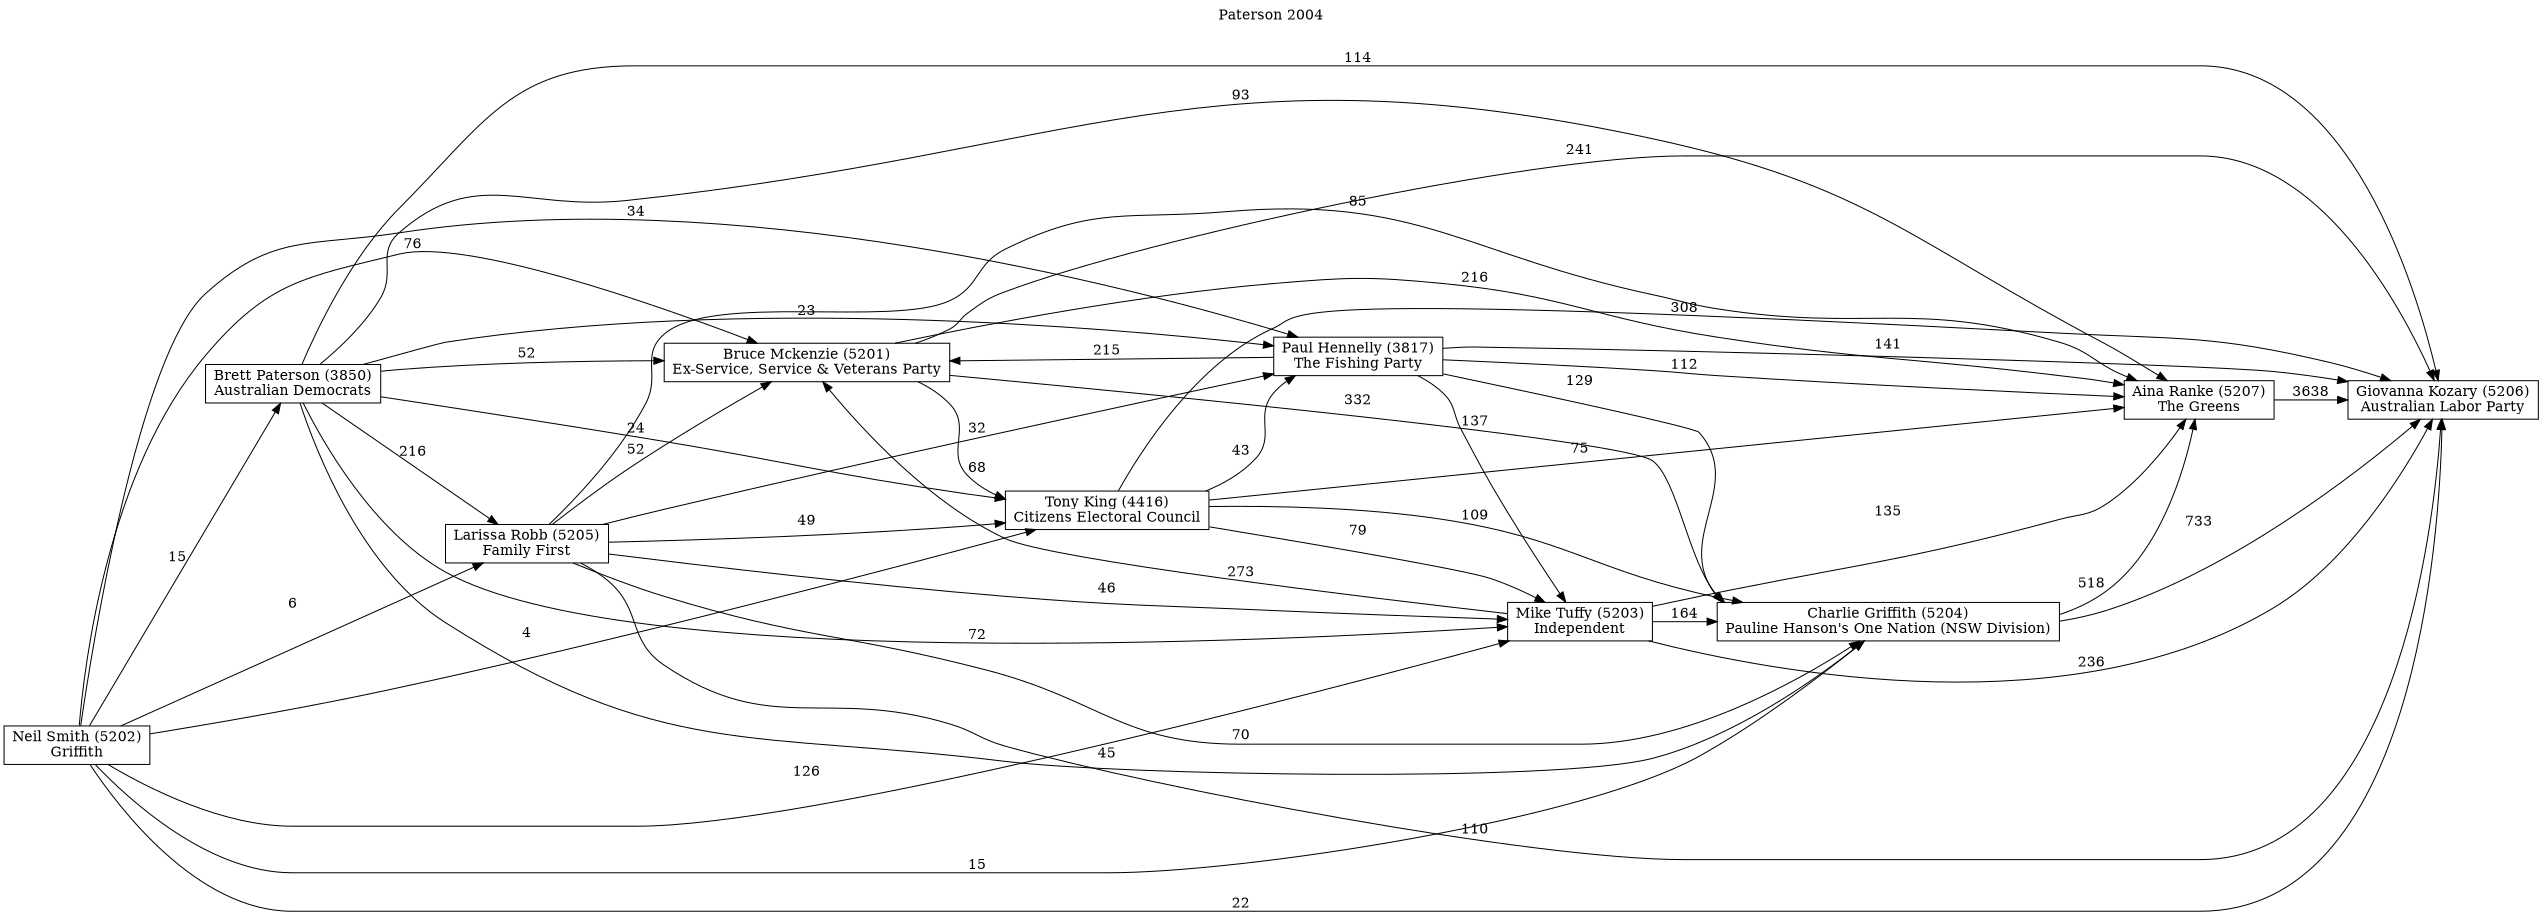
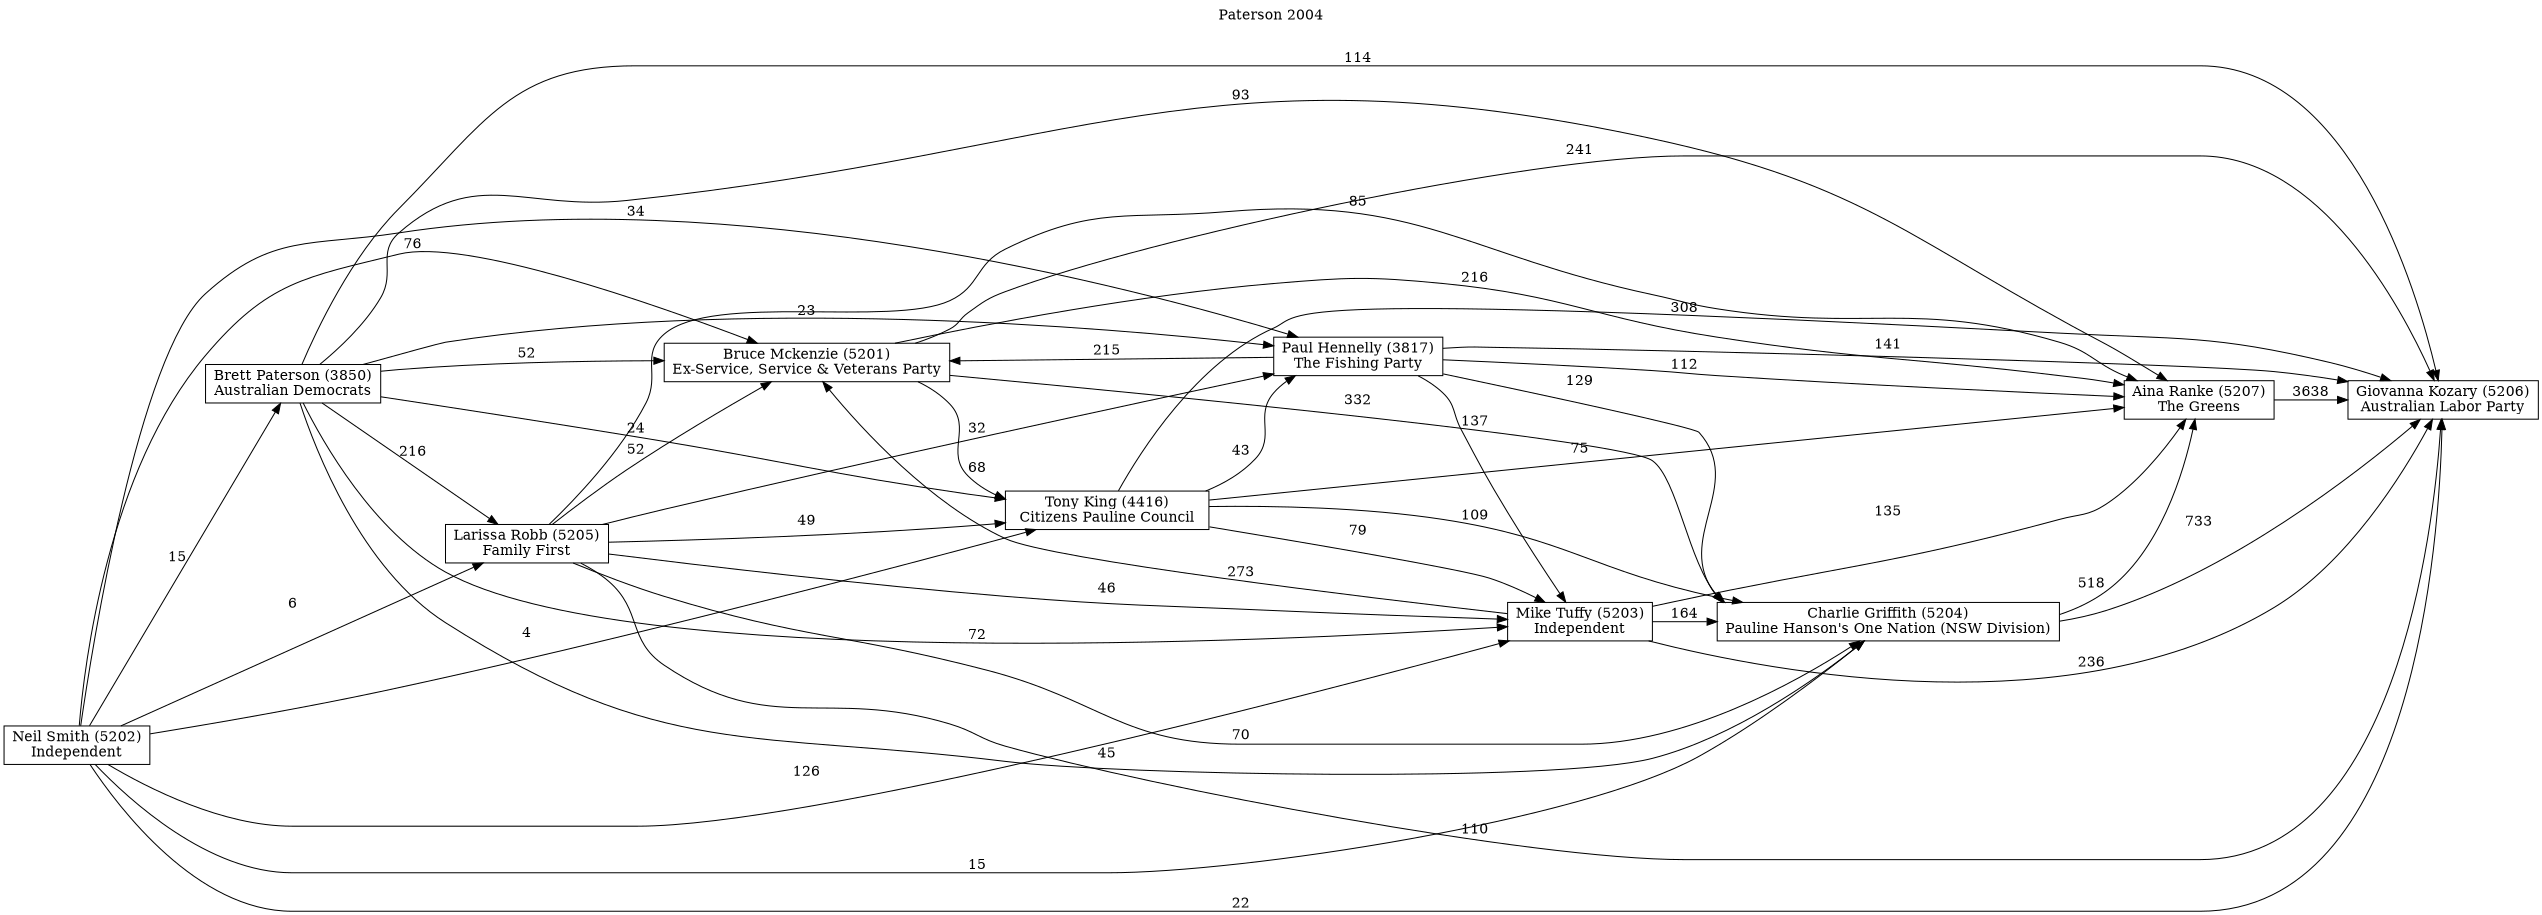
(1107, 510) -> (1107, 510)
(77, 745) -> (77, 745)
